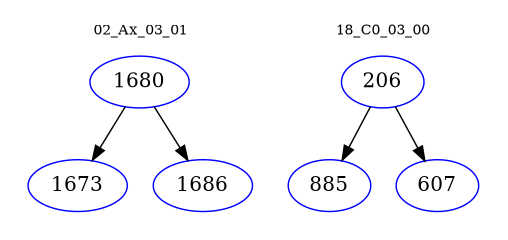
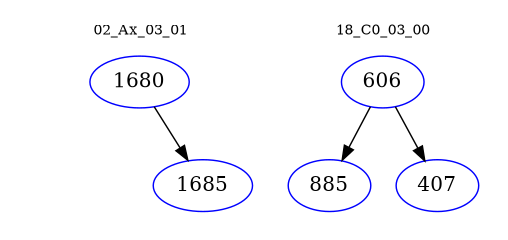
(383, 82) -> (383, 82)
(78, 186) -> none
(203, 186) -> (203, 186)
(437, 186) -> (437, 186)
